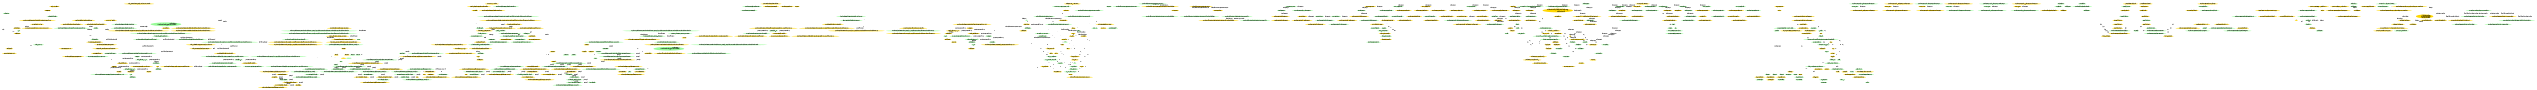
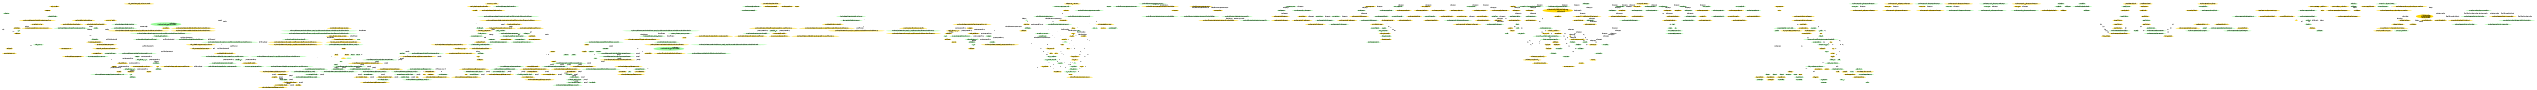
(591, 52) -> (591, 52)
